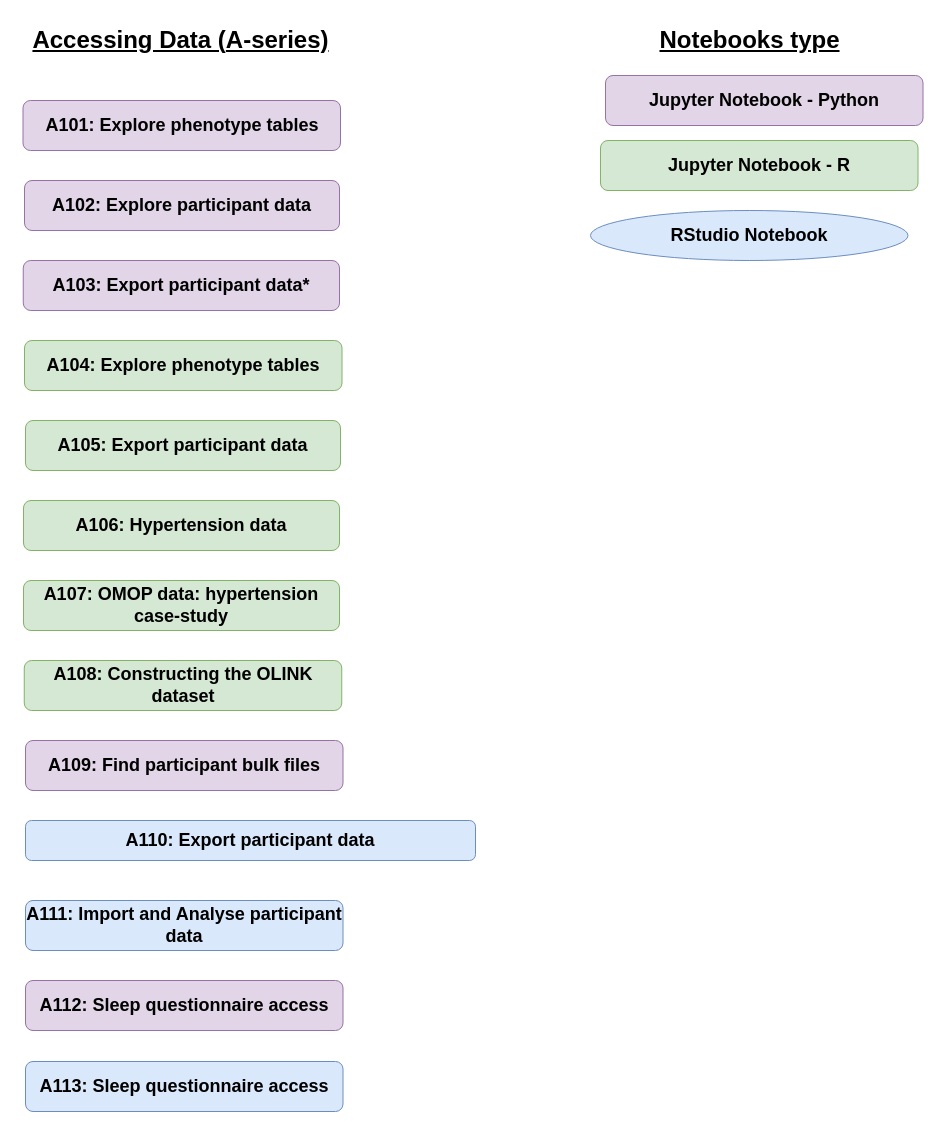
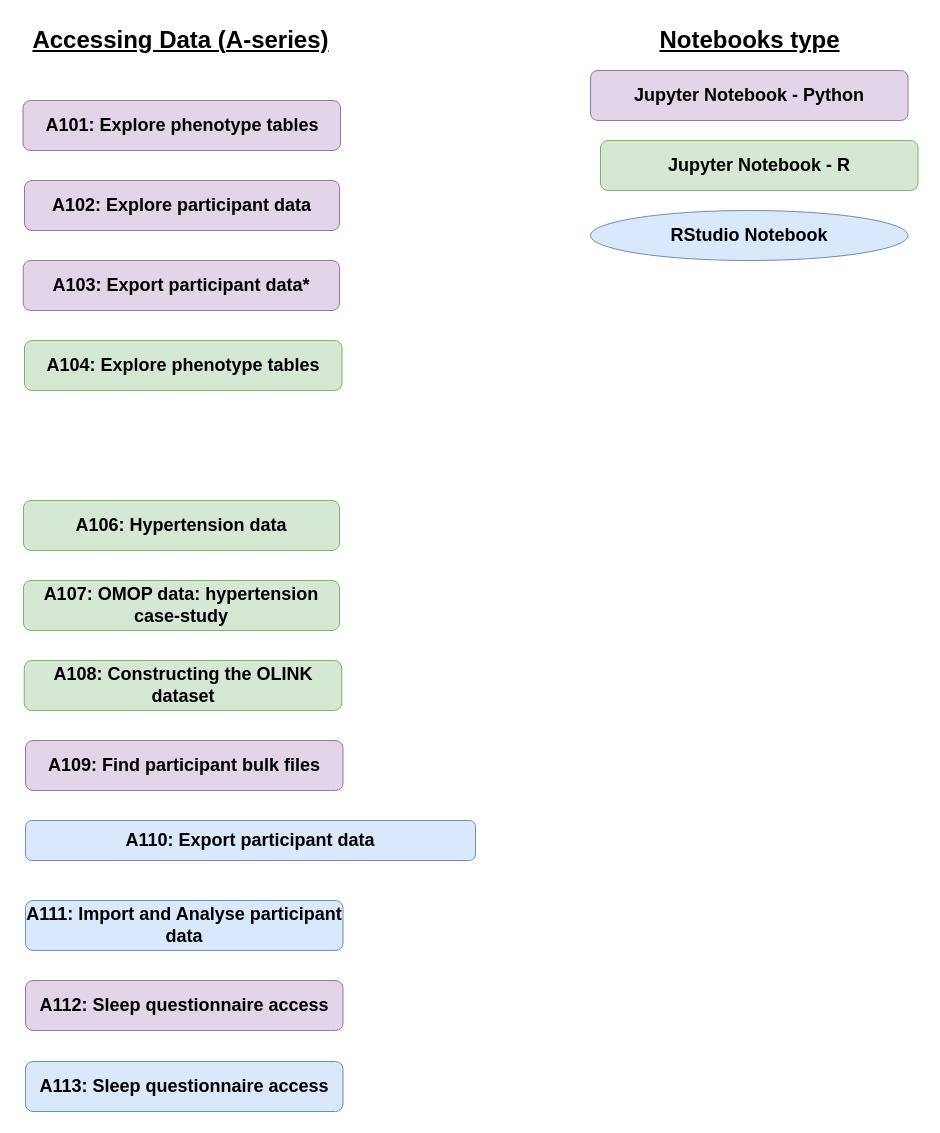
(764, 101) -> (749, 96)
(183, 446) -> none
